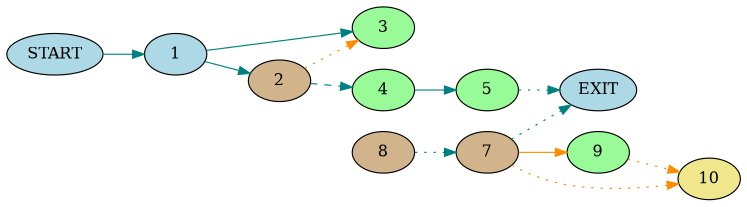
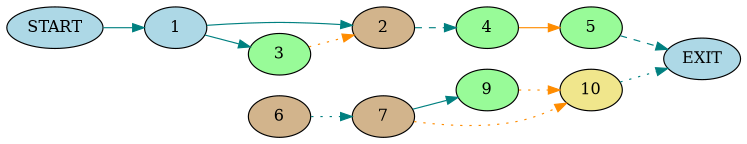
(326, 57) -> (326, 42)
(430, 90) -> (534, 28)
(533, 90) -> (638, 41)
(536, 125) -> (638, 77)
(383, 152) -> (280, 117)
(537, 152) -> (430, 105)
